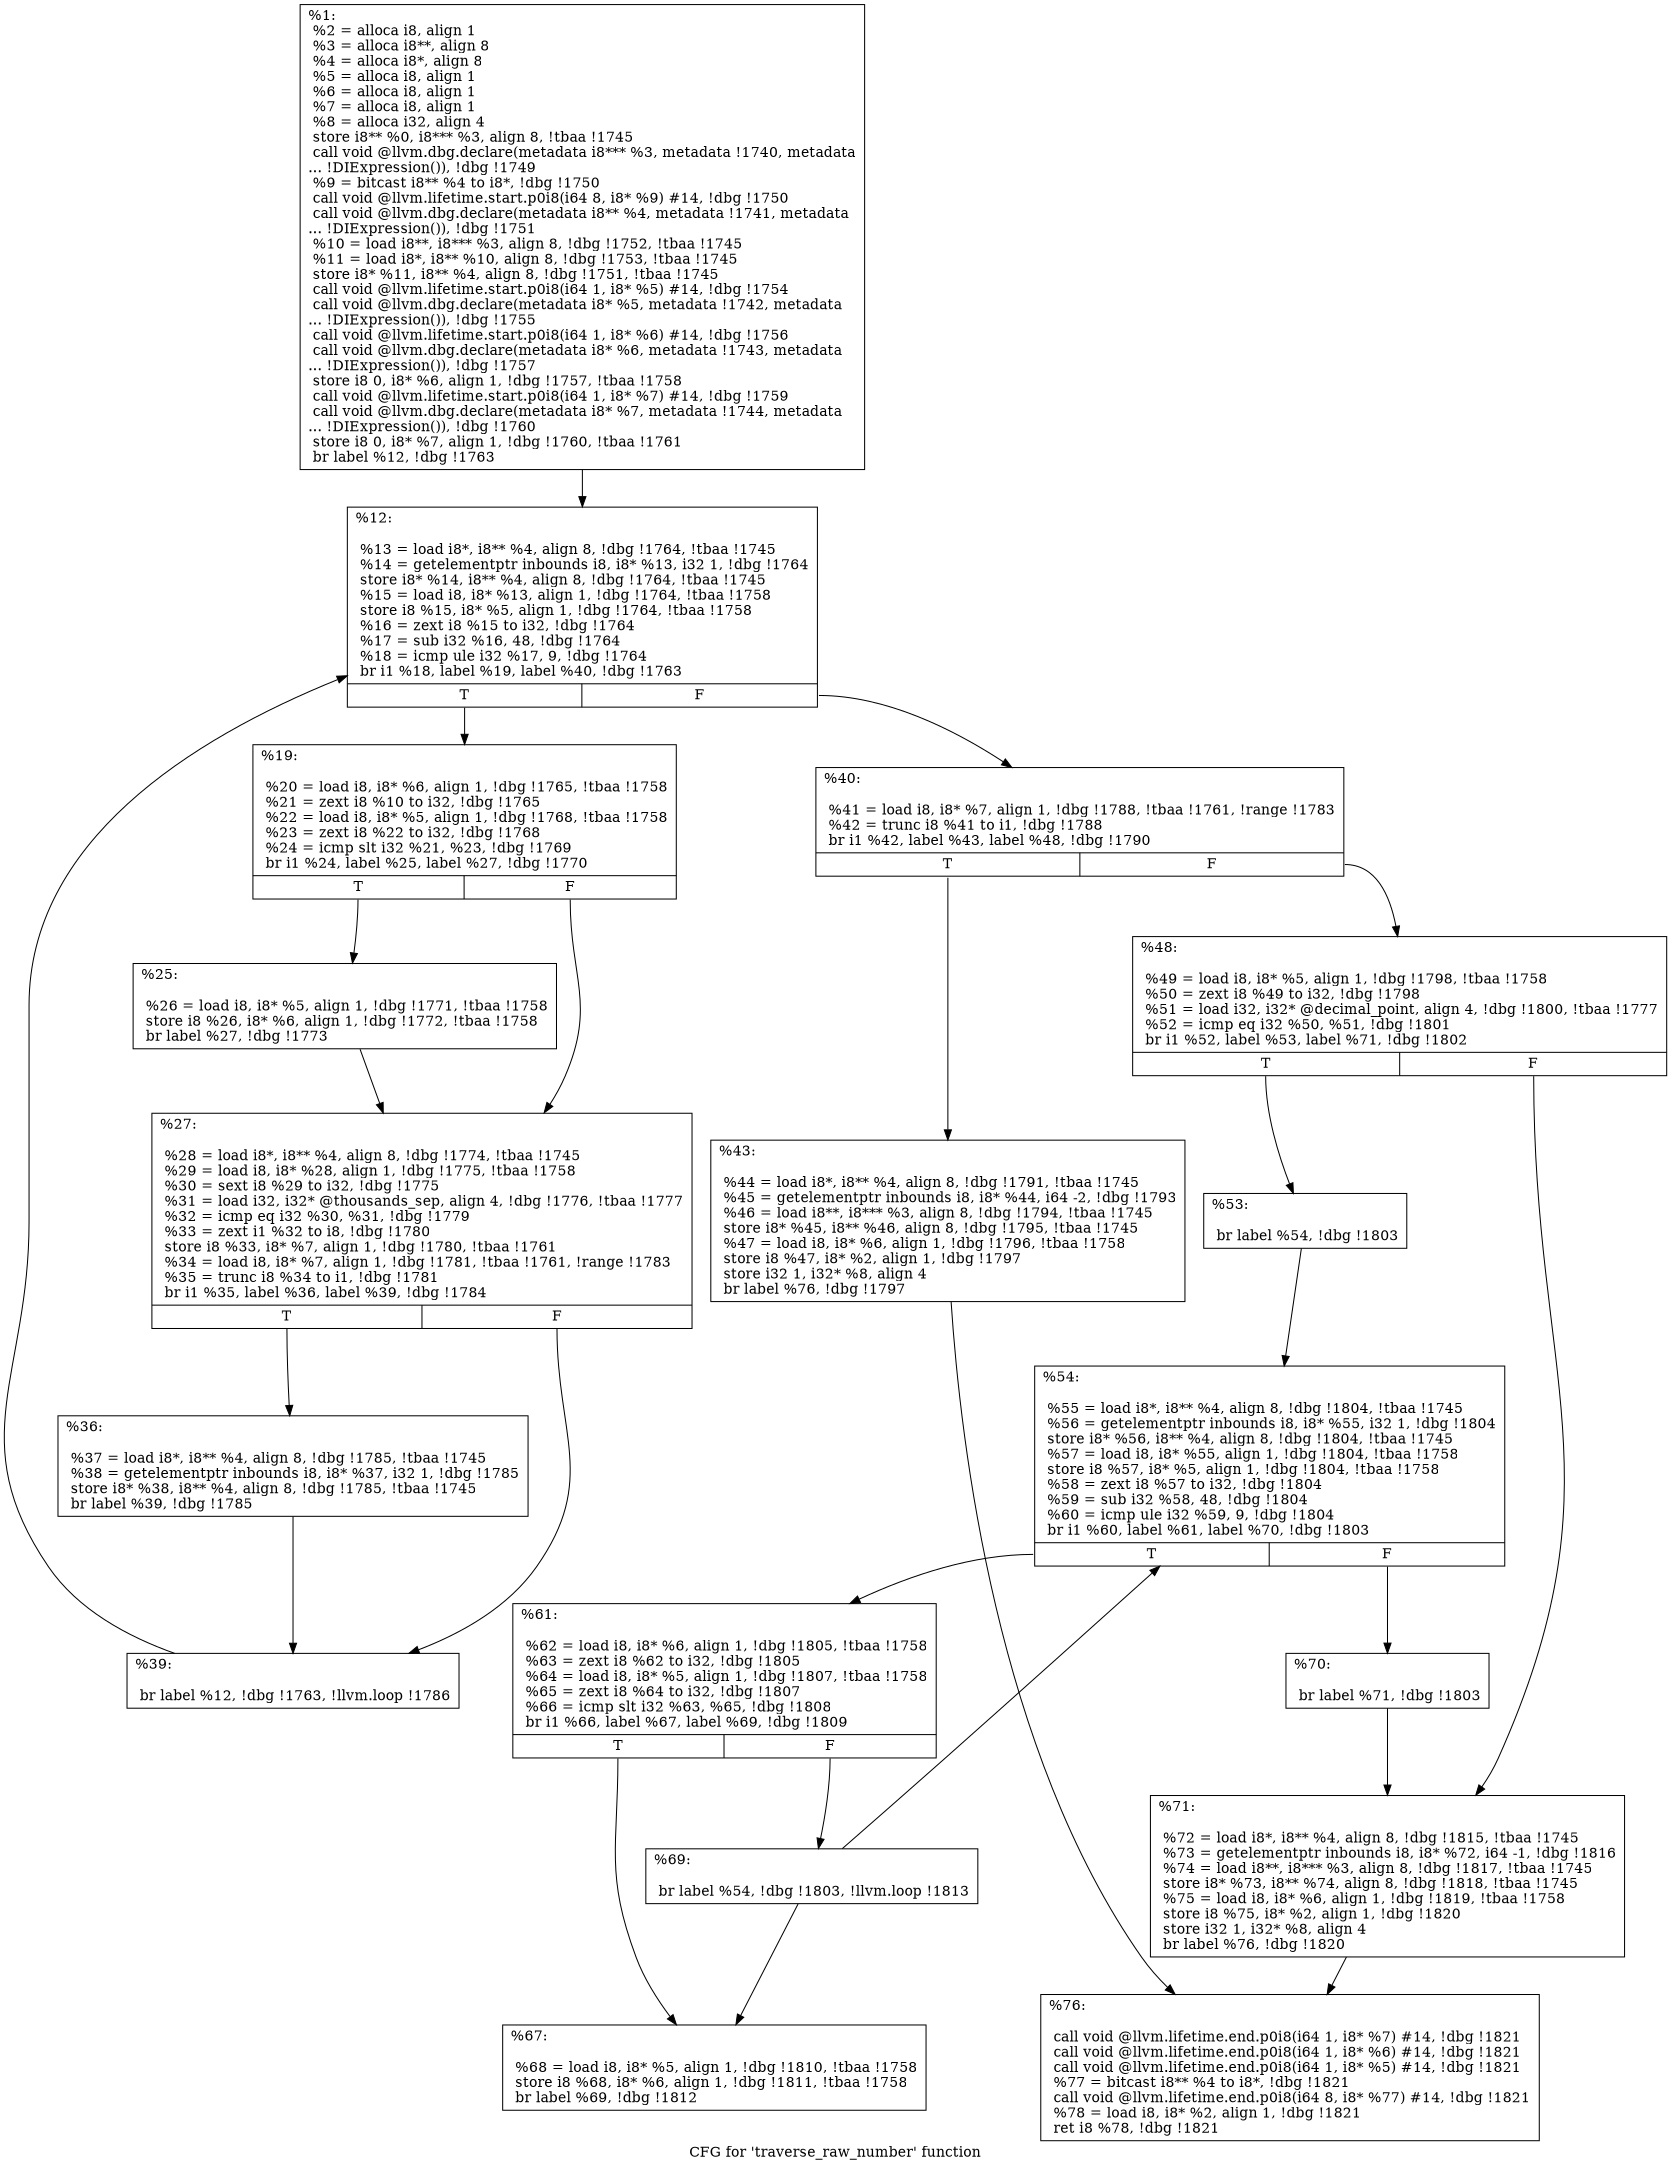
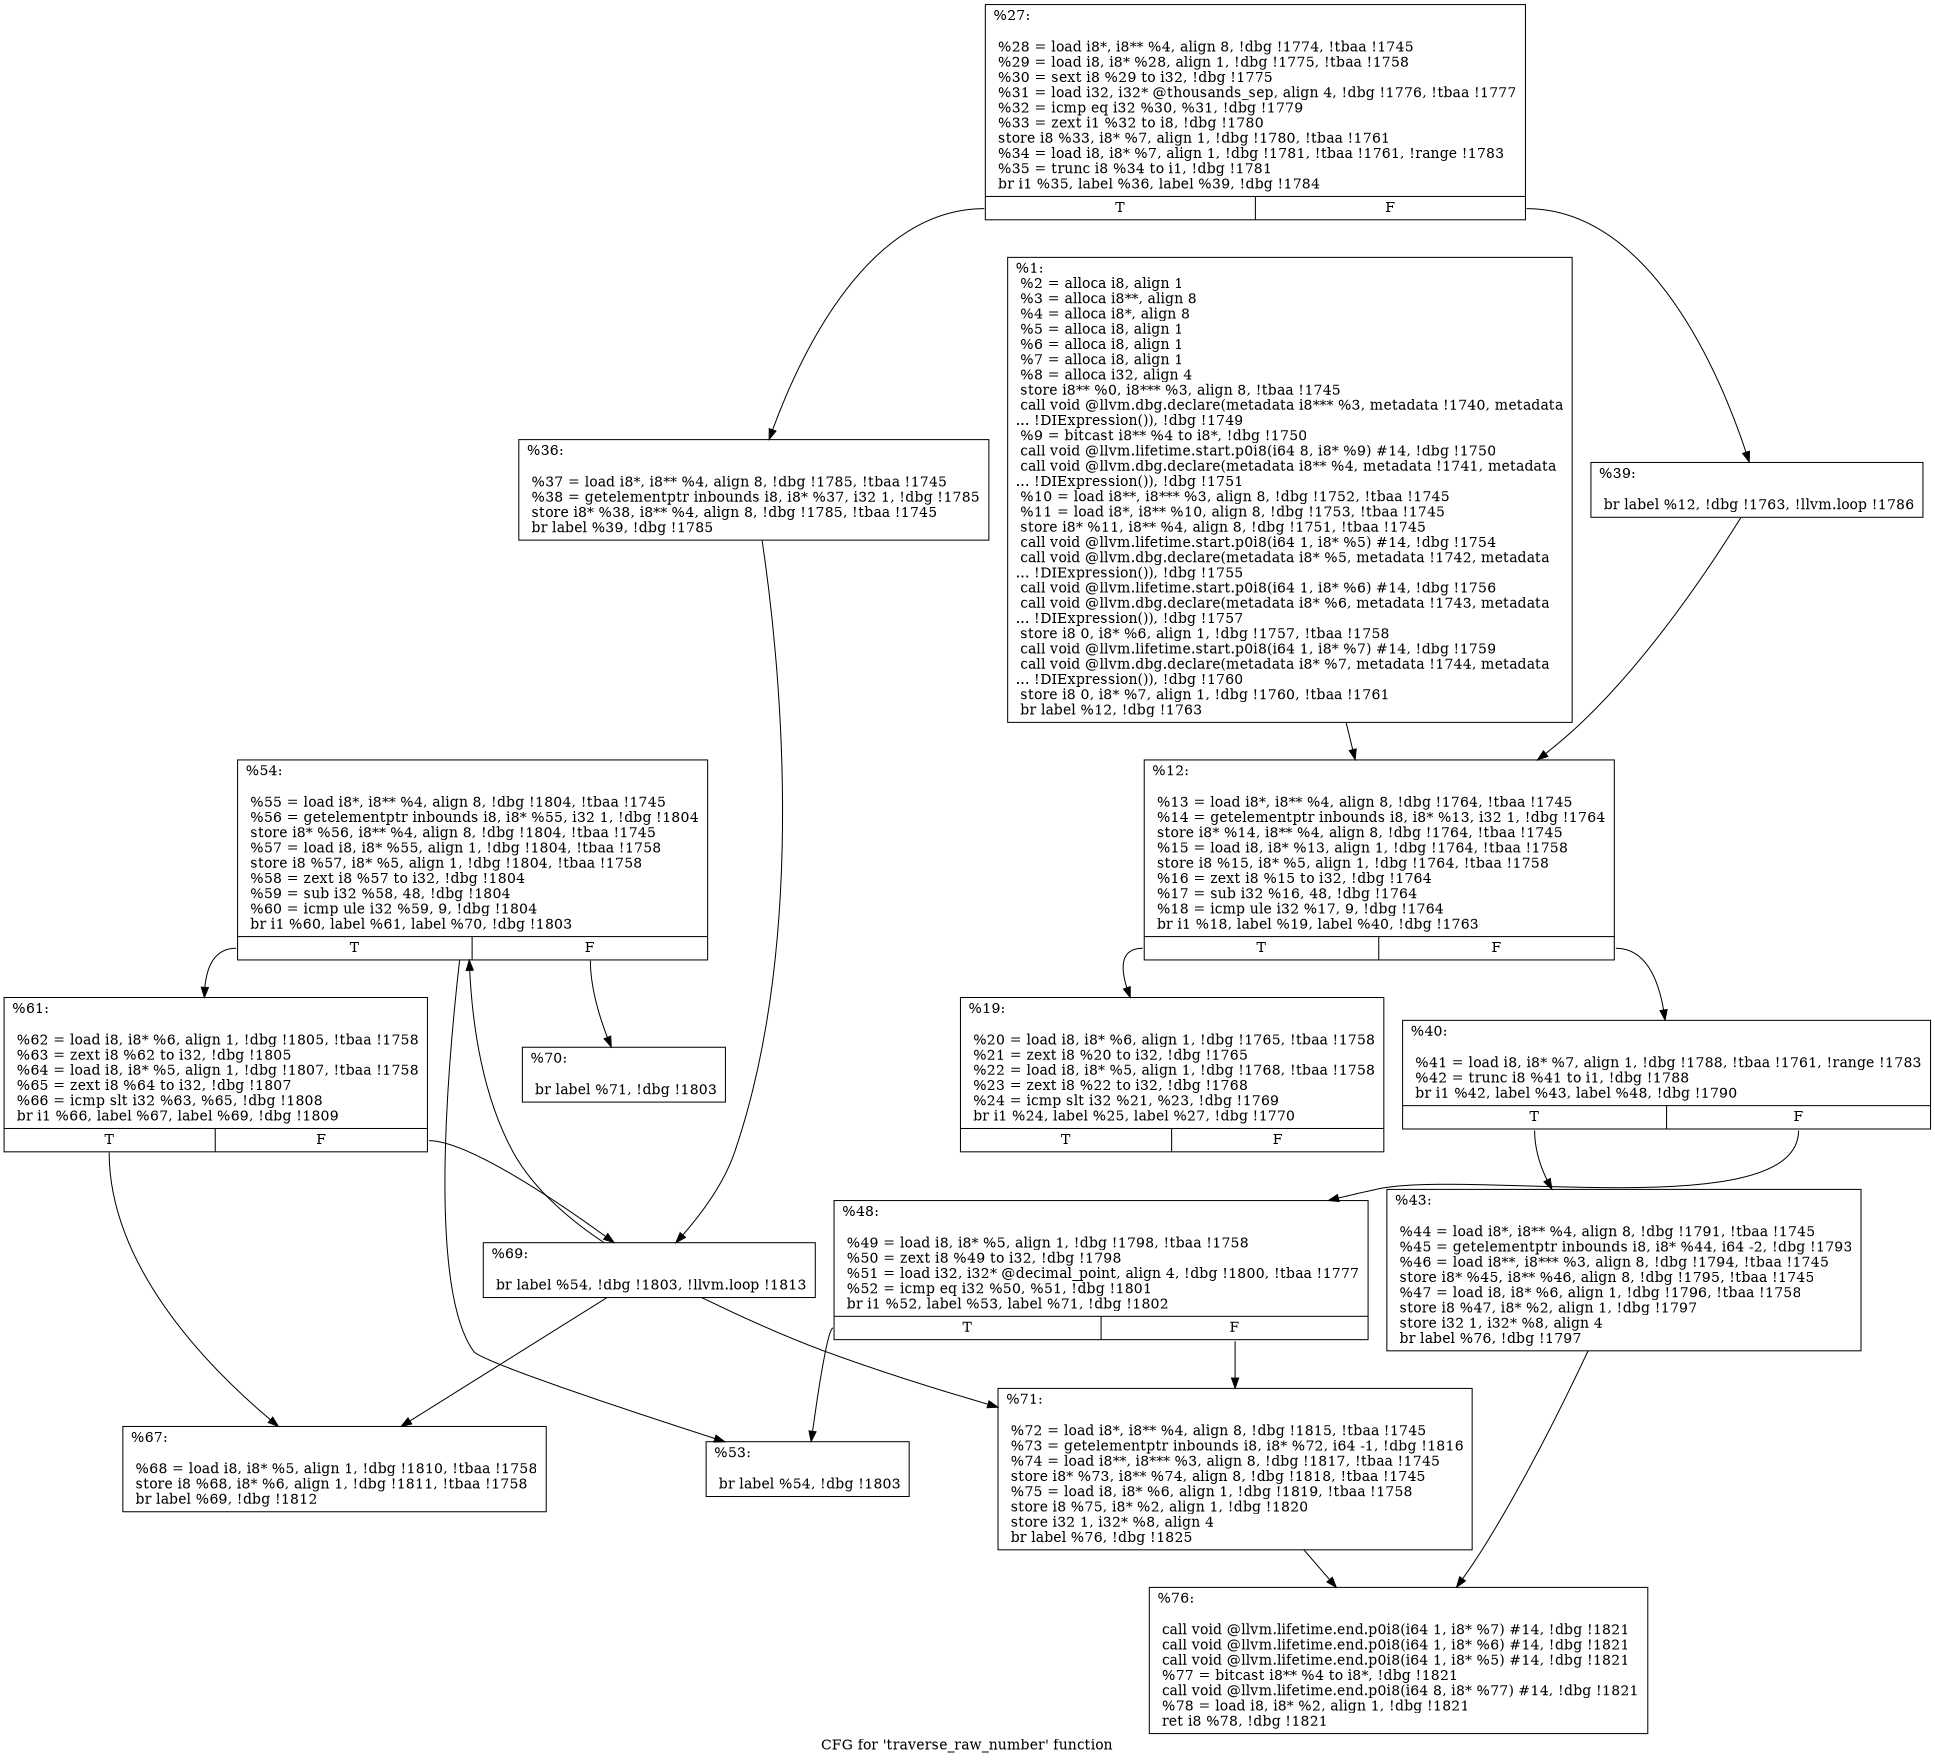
(401, 803) -> (1109, 1055)
(580, 1005) -> none
(345, 1006) -> none
(1294, 1302) -> (452, 1286)
(293, 1580) -> (780, 897)
(1387, 1747) -> (842, 1358)
(1252, 1945) -> (1100, 1538)
